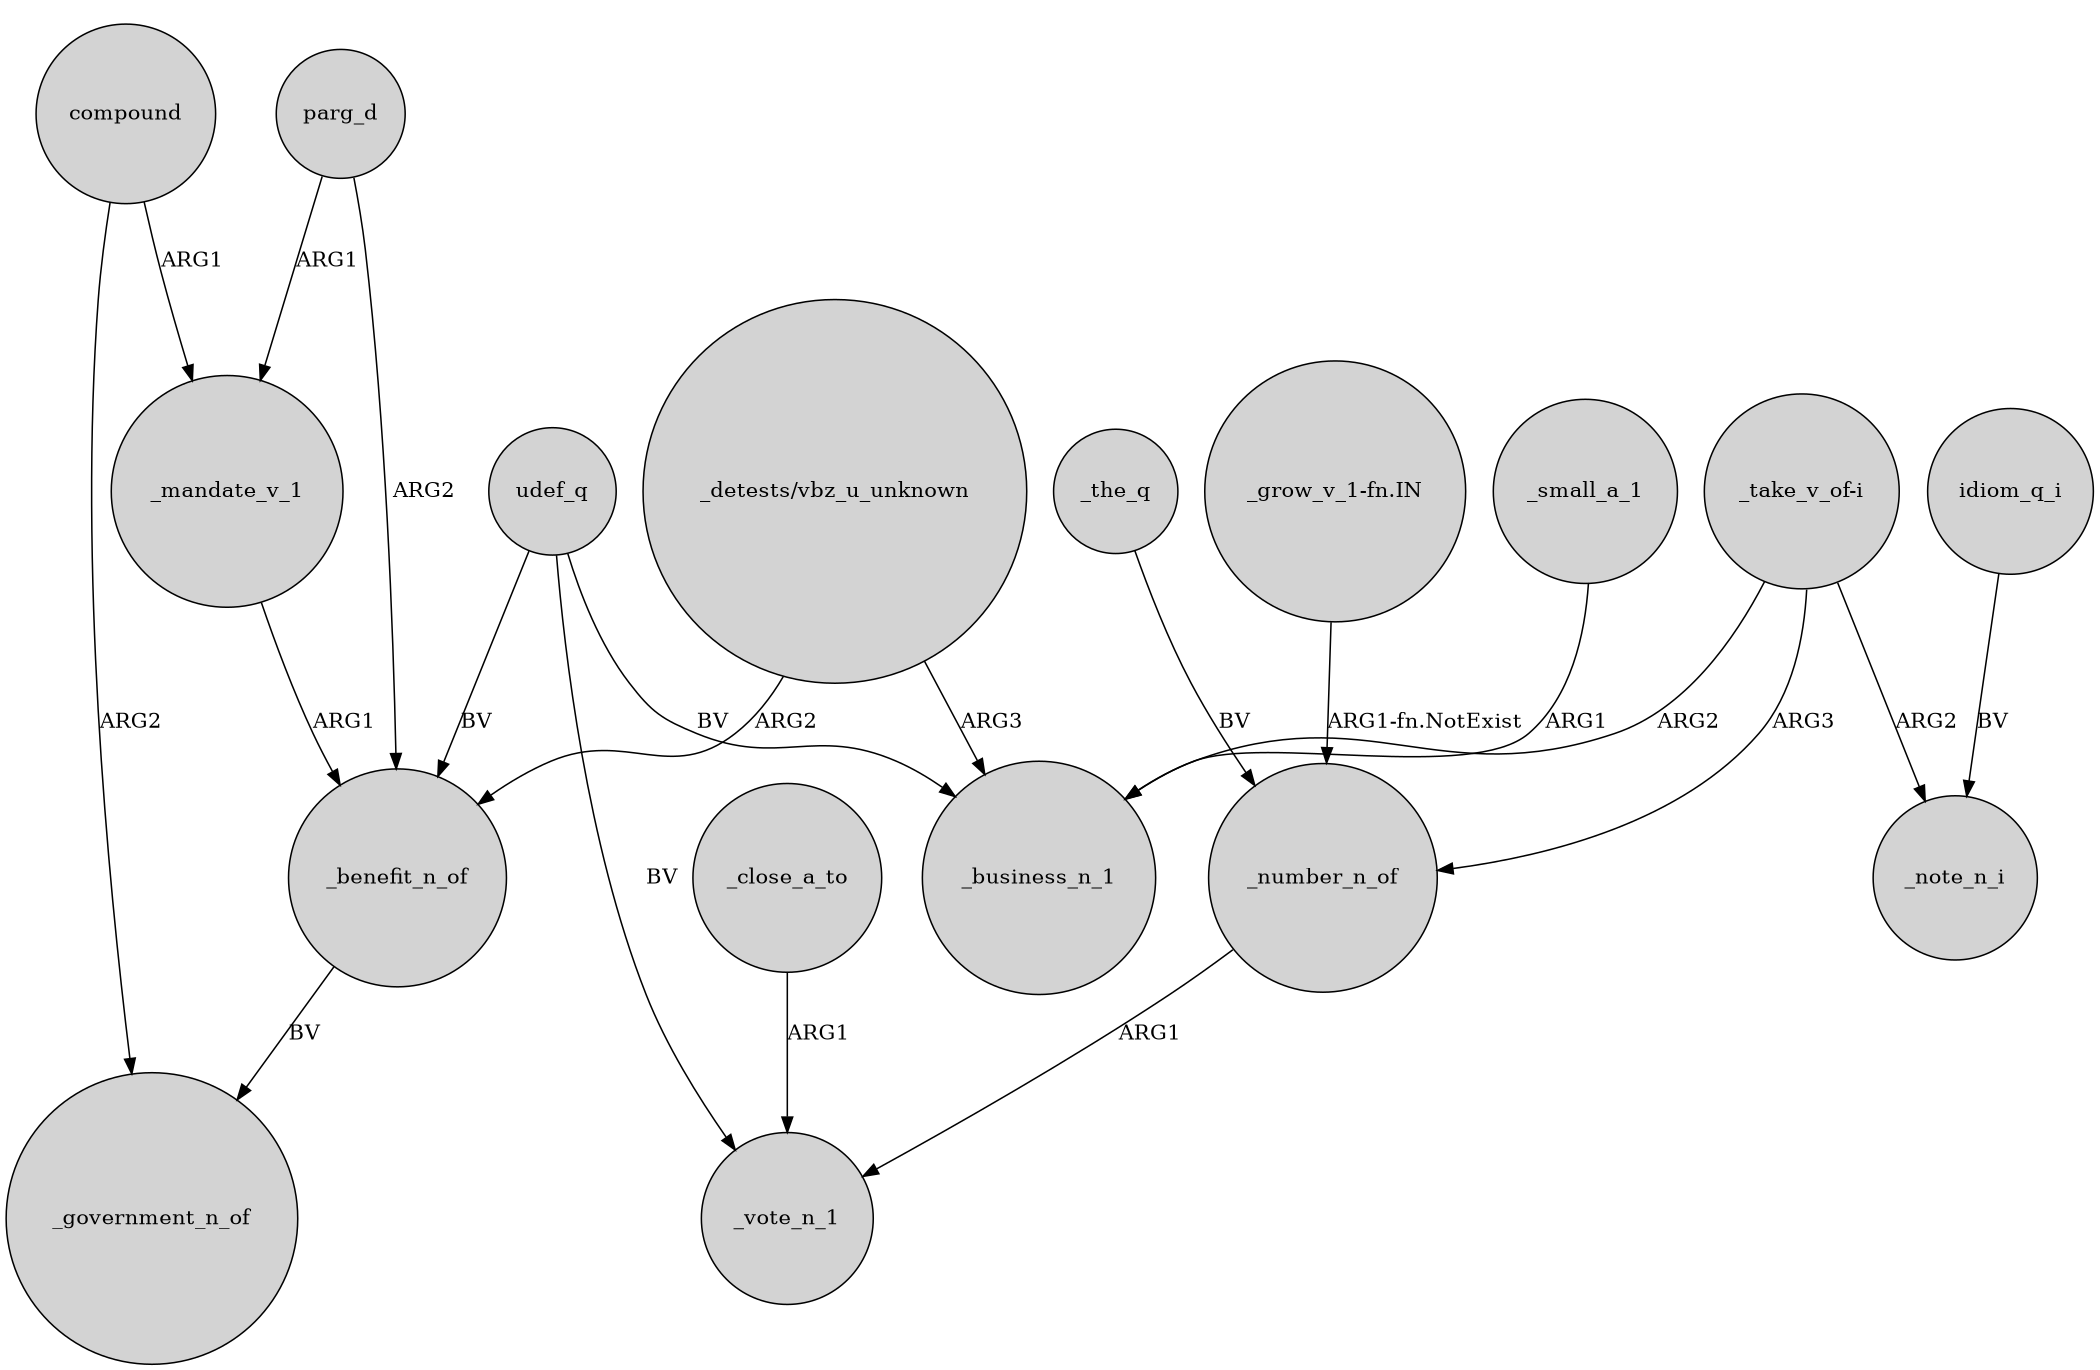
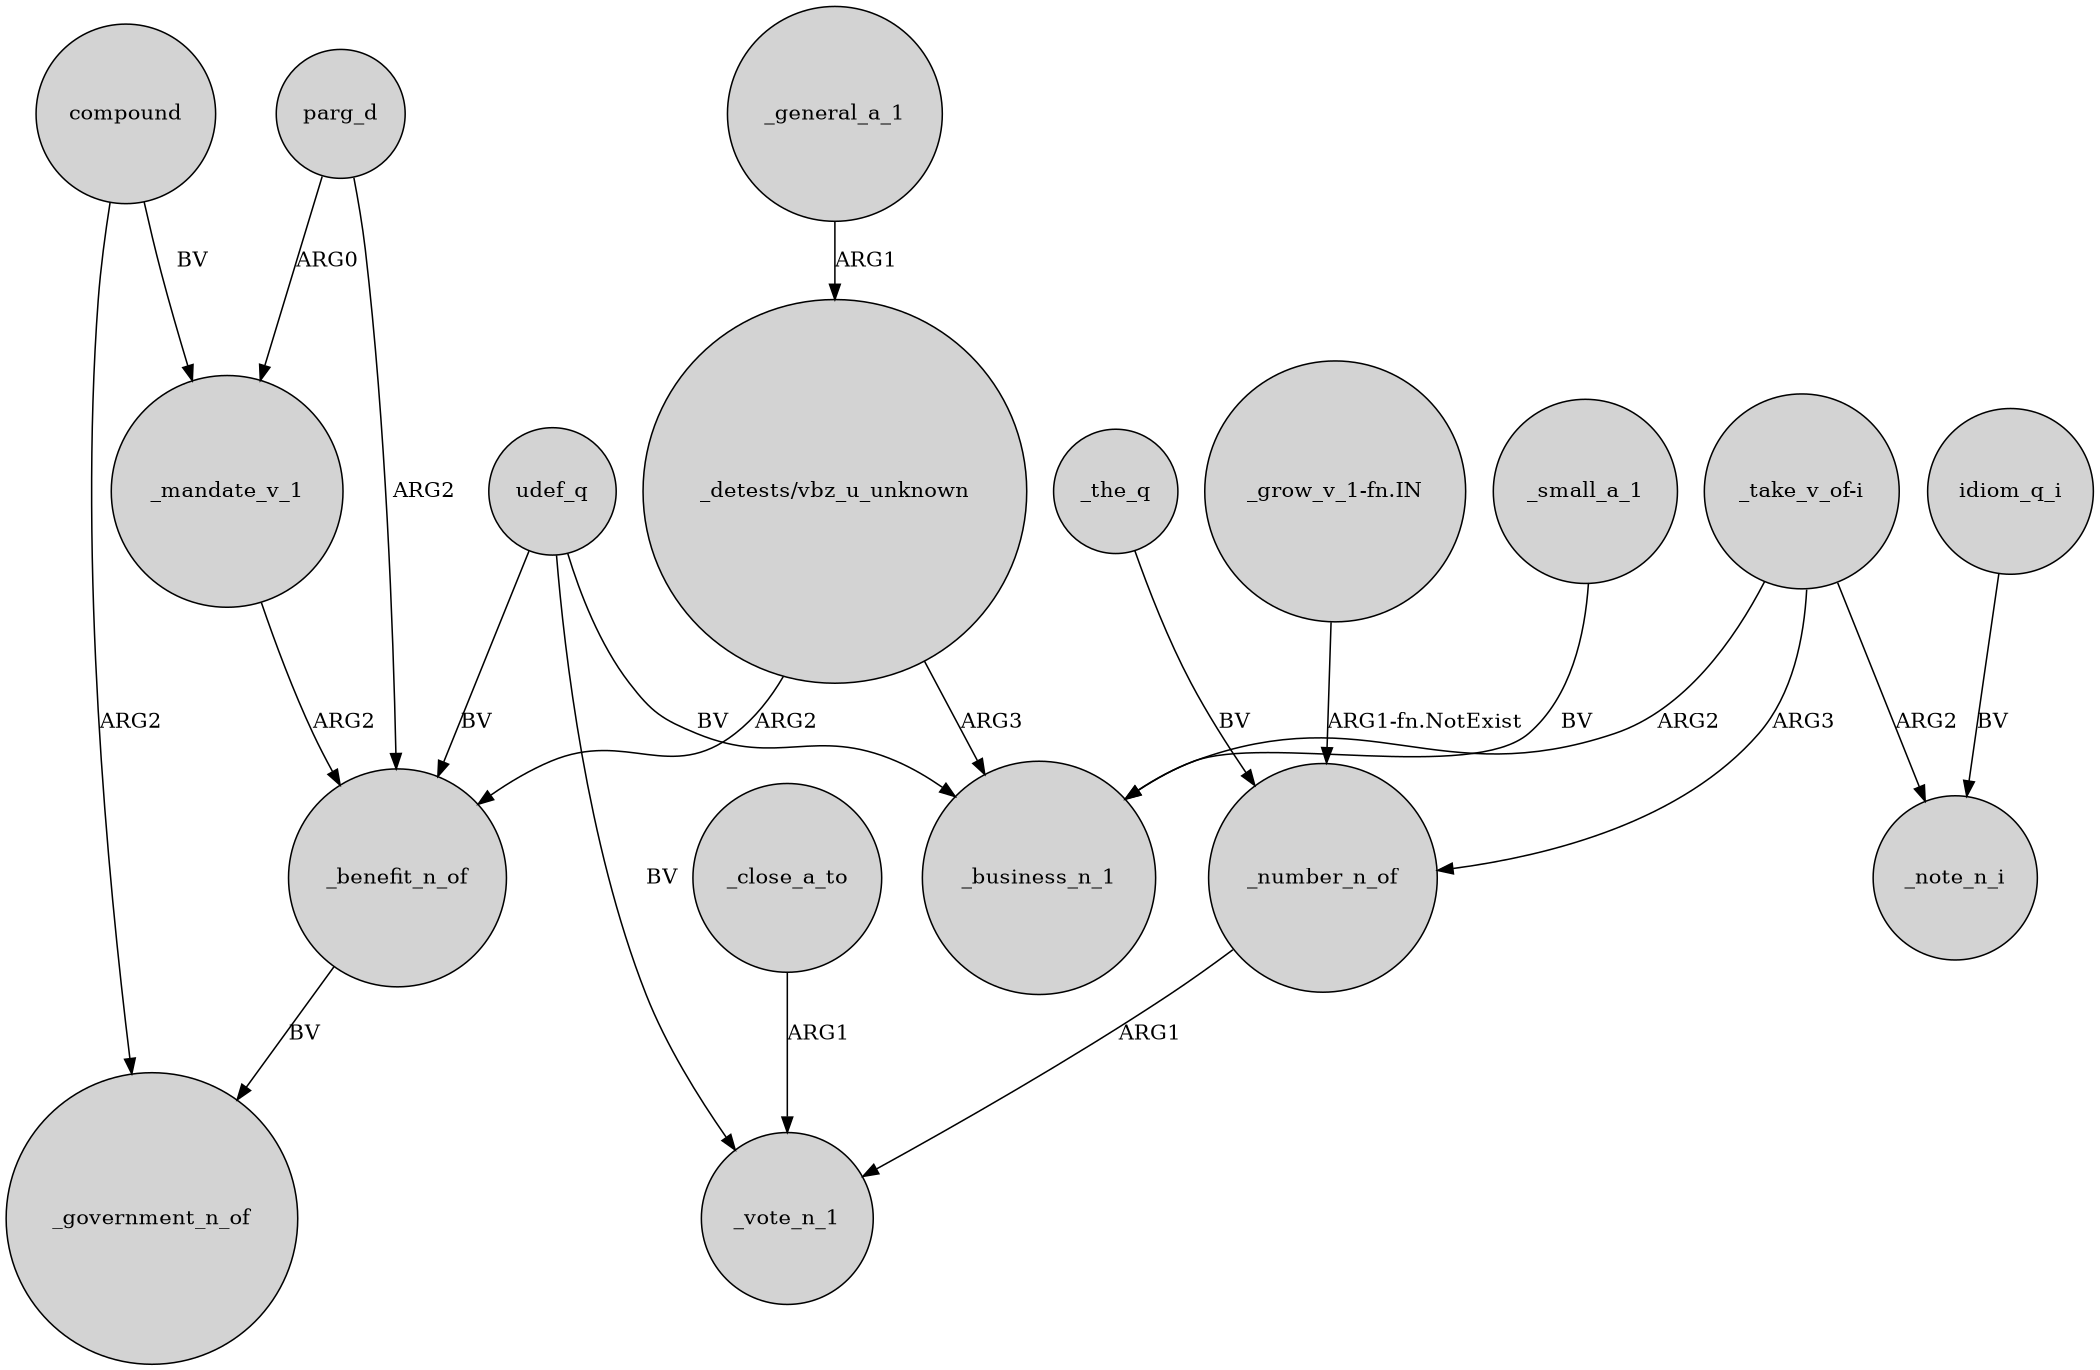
none -> (835, 114)
(193, 261) -> (193, 261)
(328, 261) -> (328, 261)
(345, 722) -> (345, 722)
(1577, 722) -> (1577, 722)
